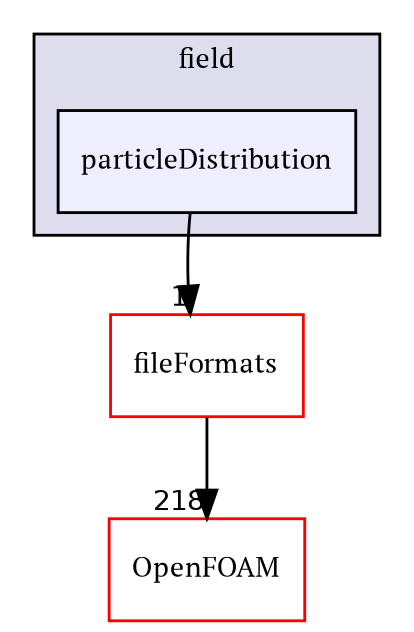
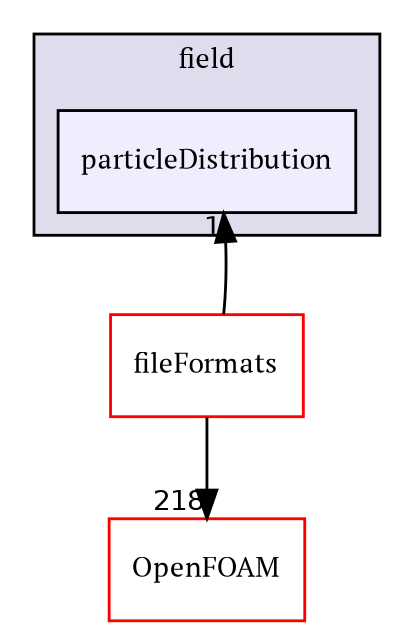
(188, 253) -> (226, 278)
